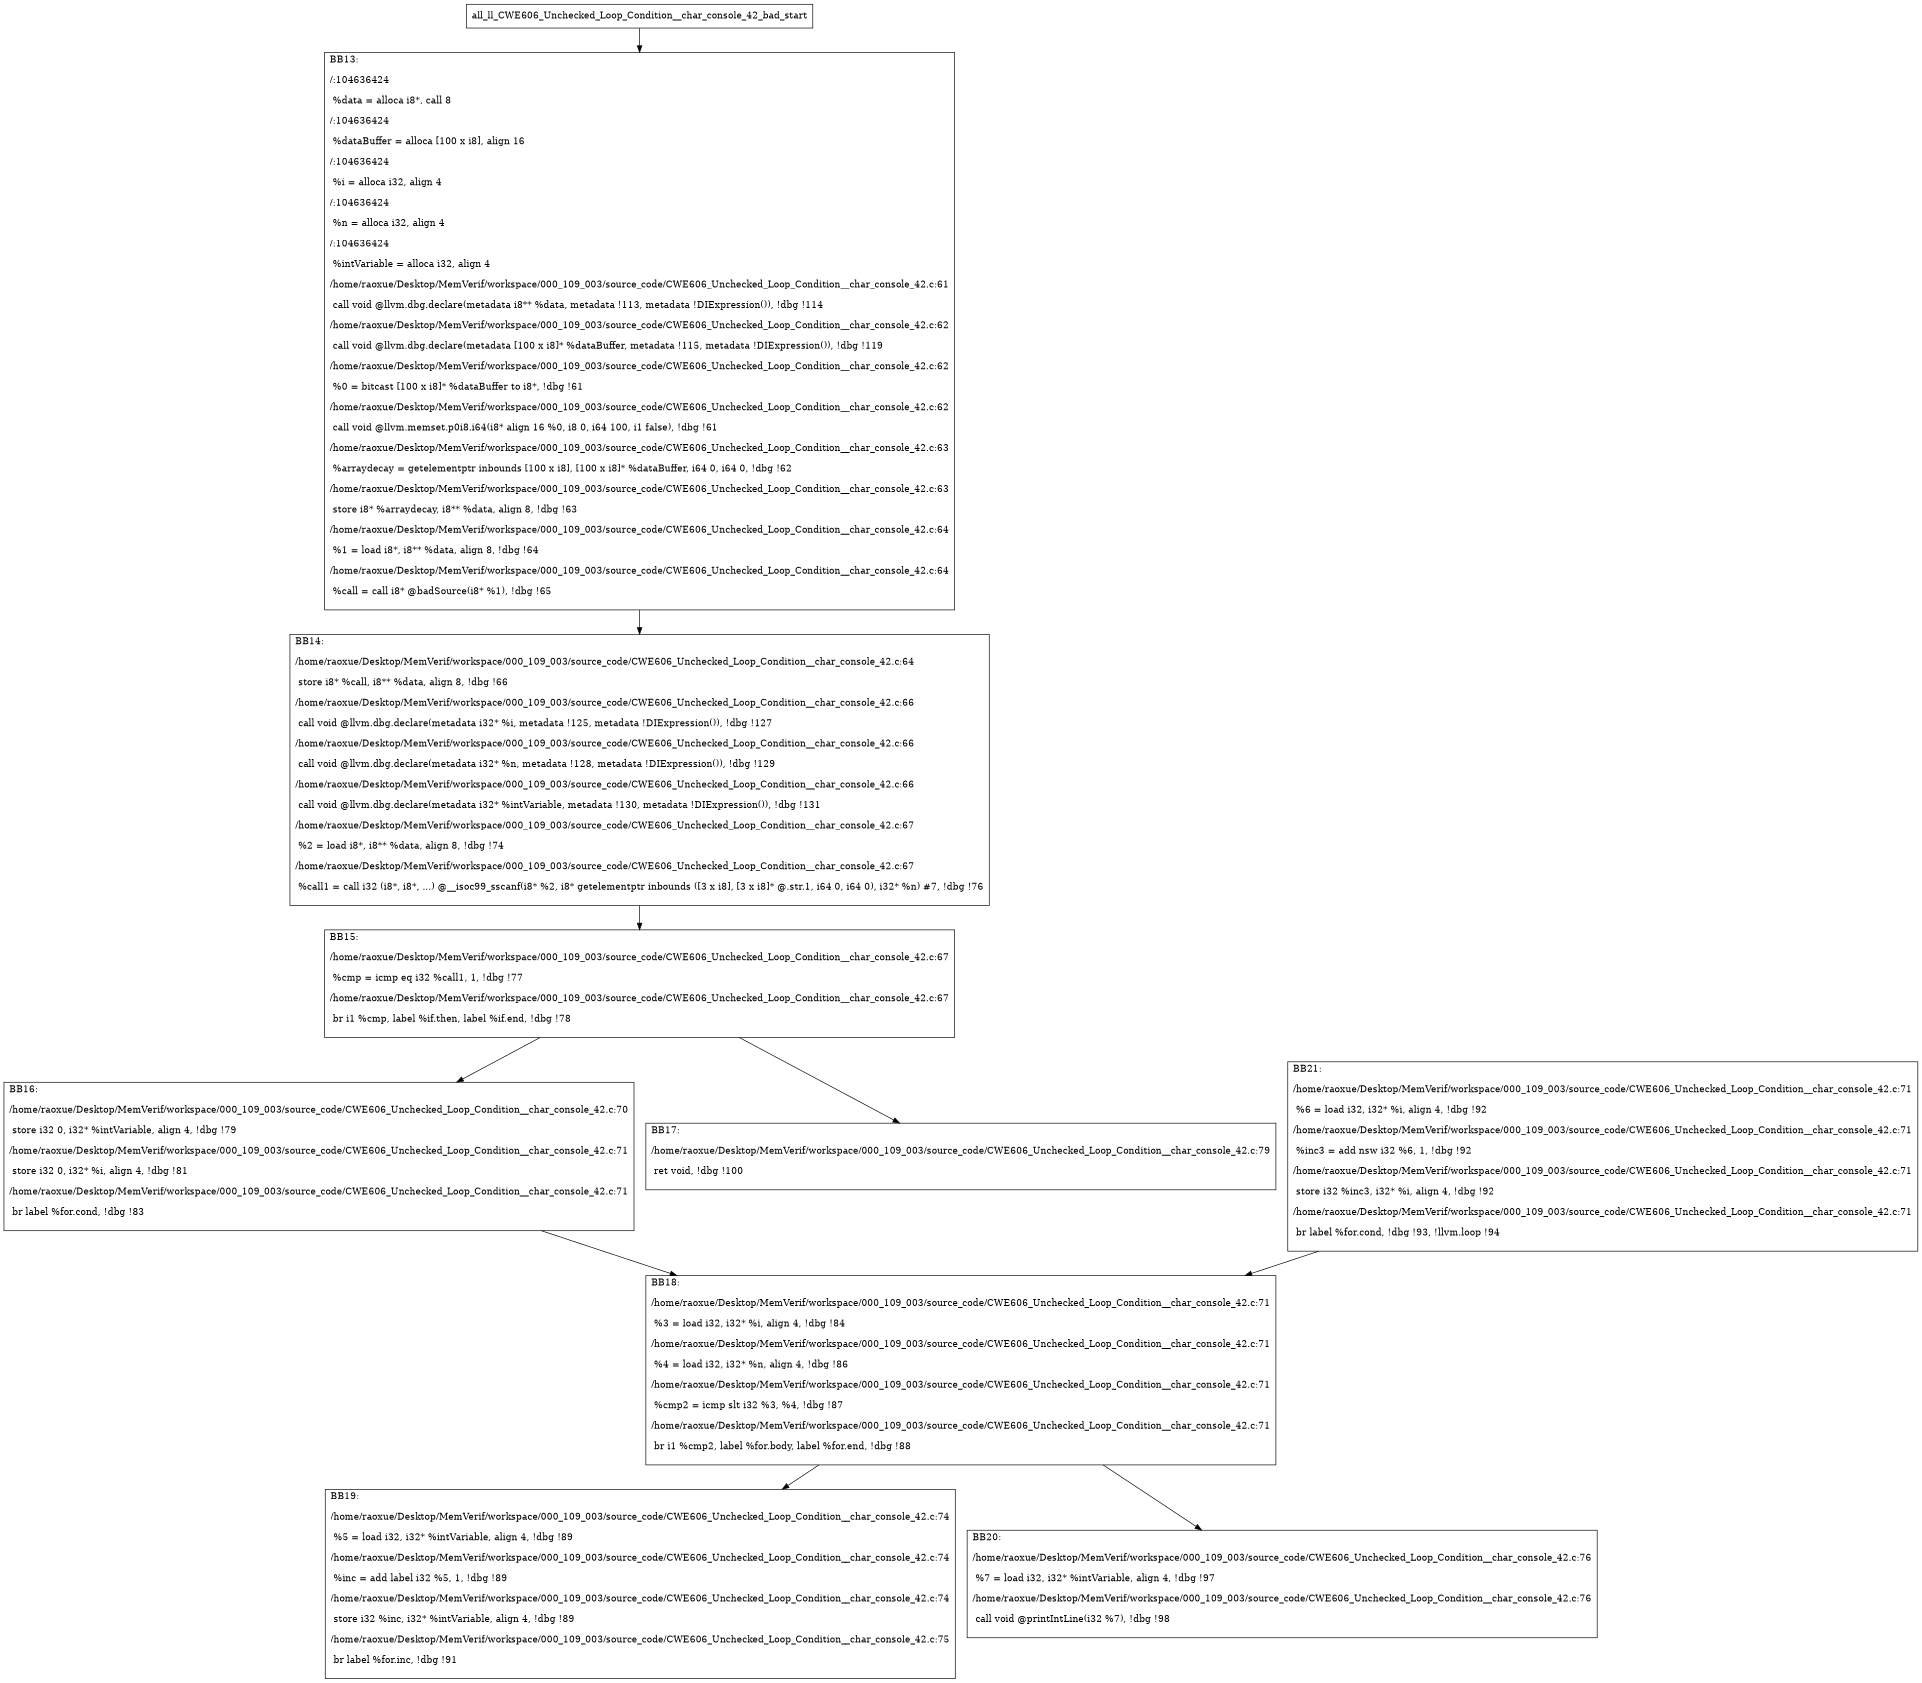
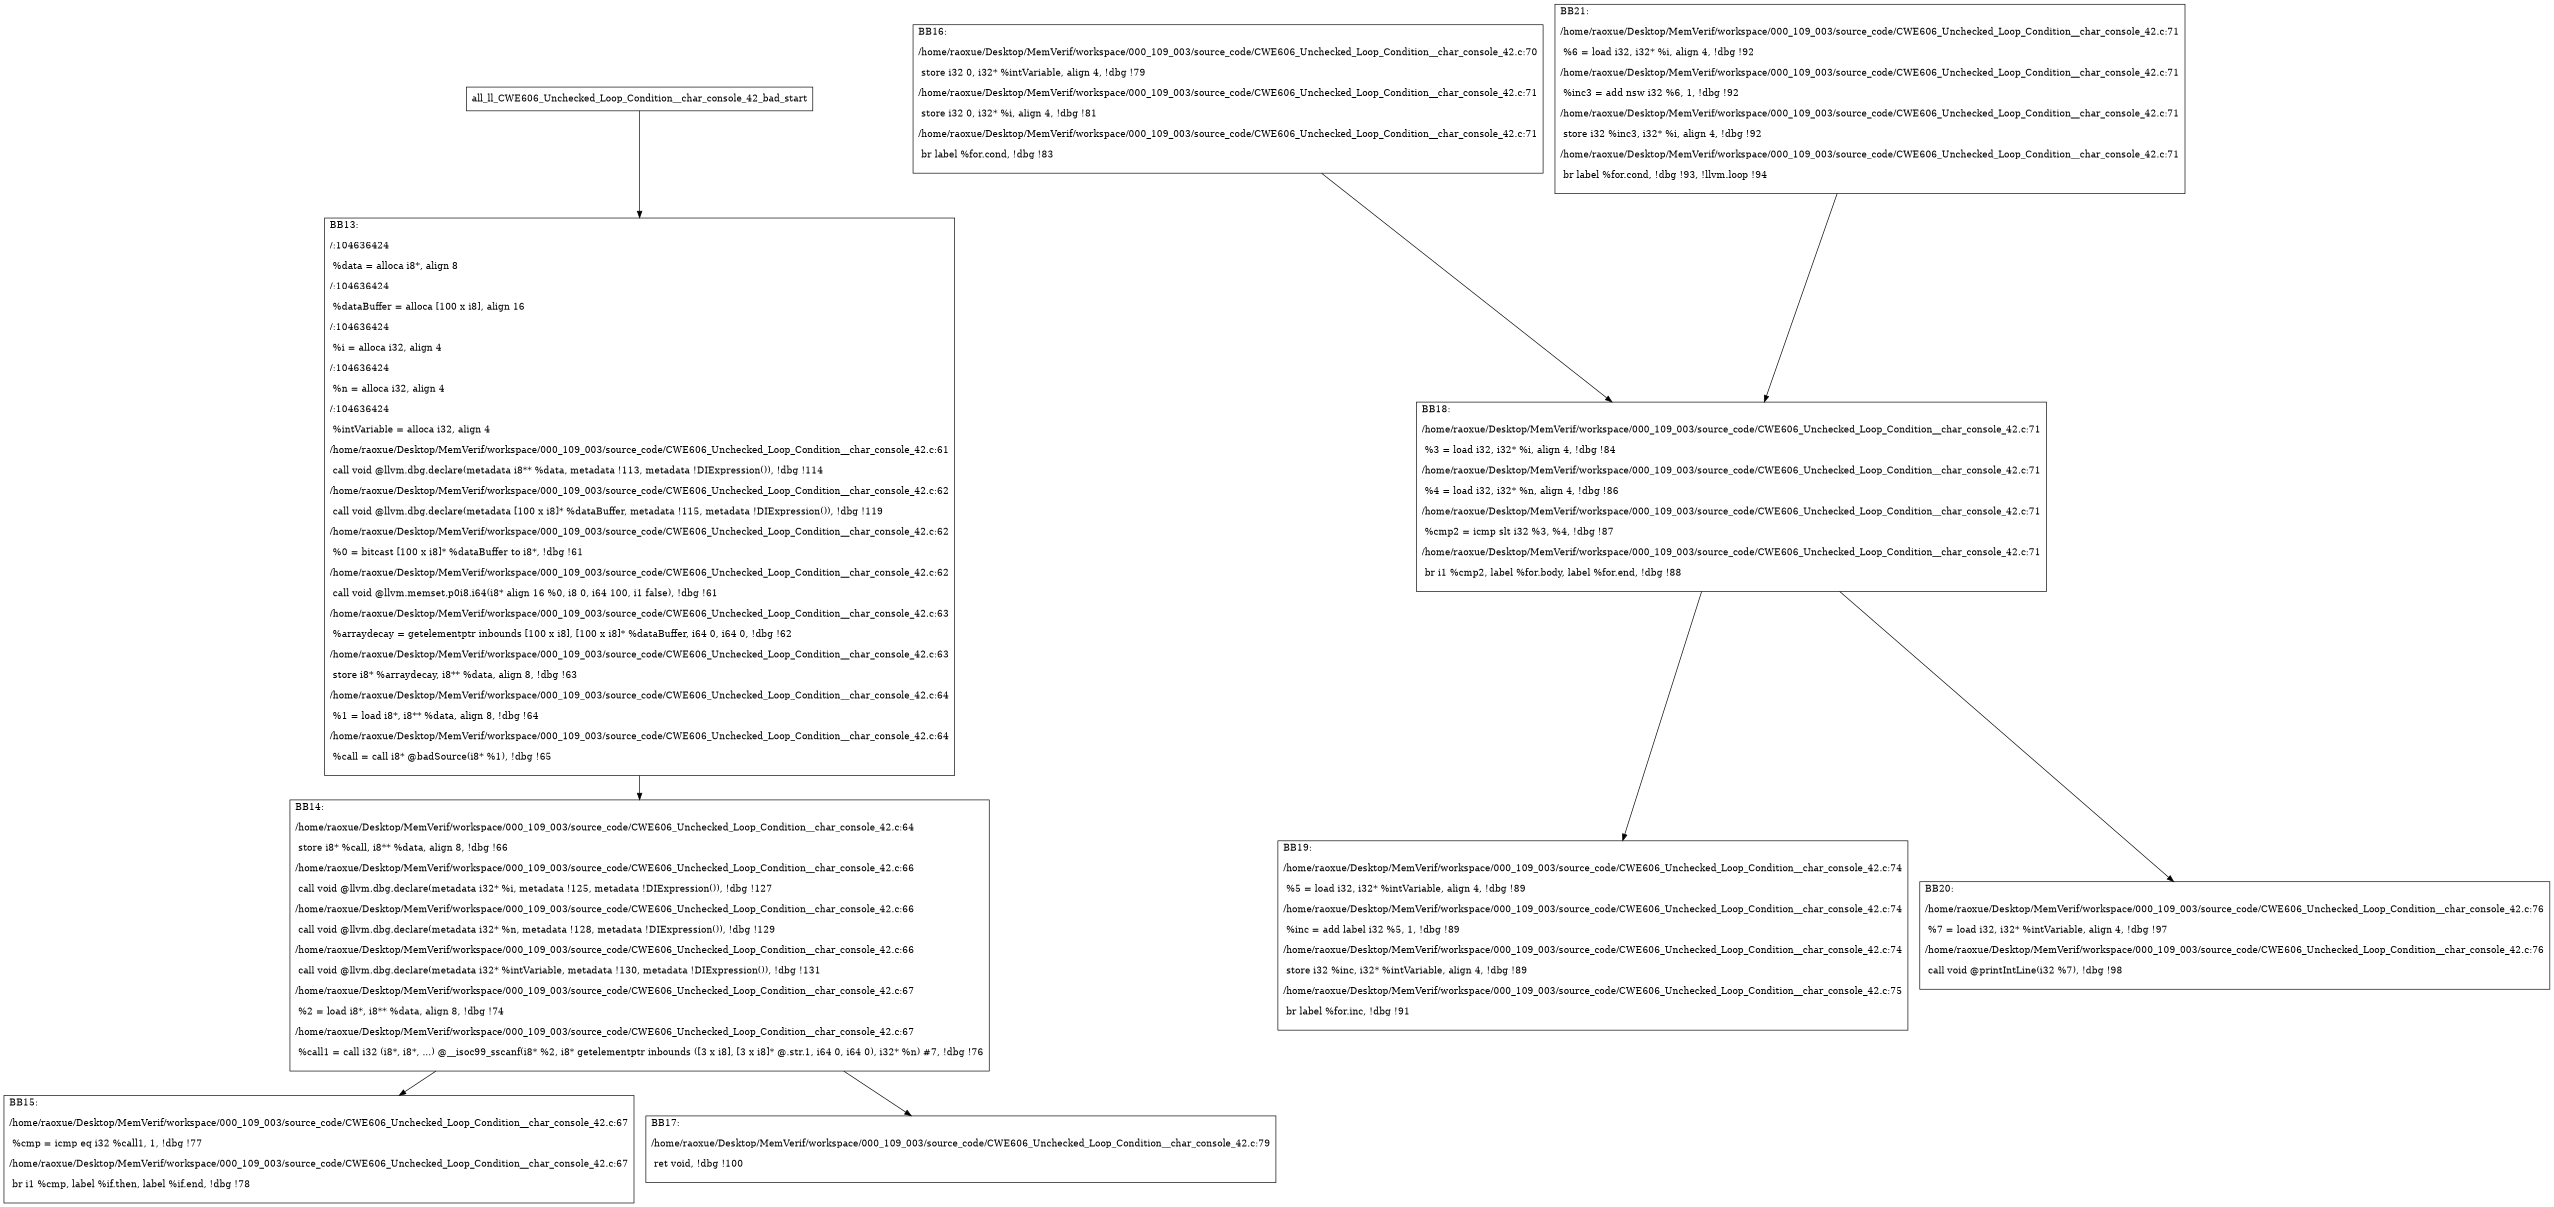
(391, 101) -> (394, 266)
(501, 1058) -> none
(816, 1079) -> (875, 1092)
